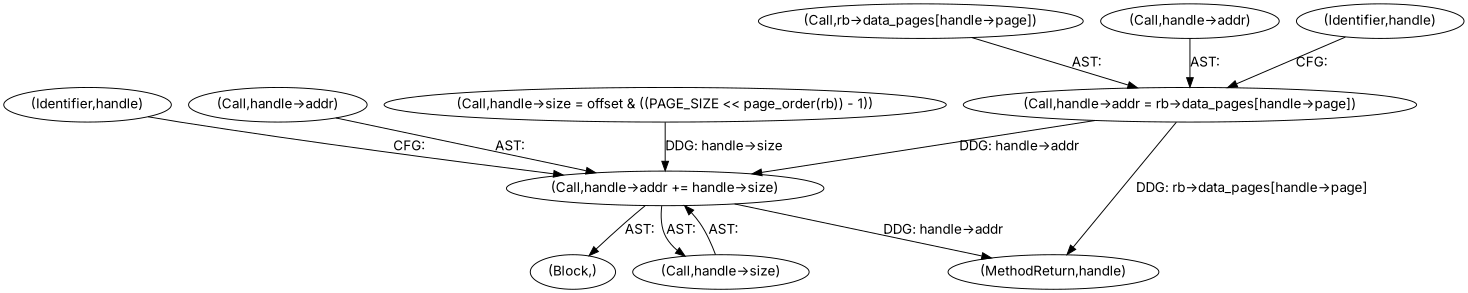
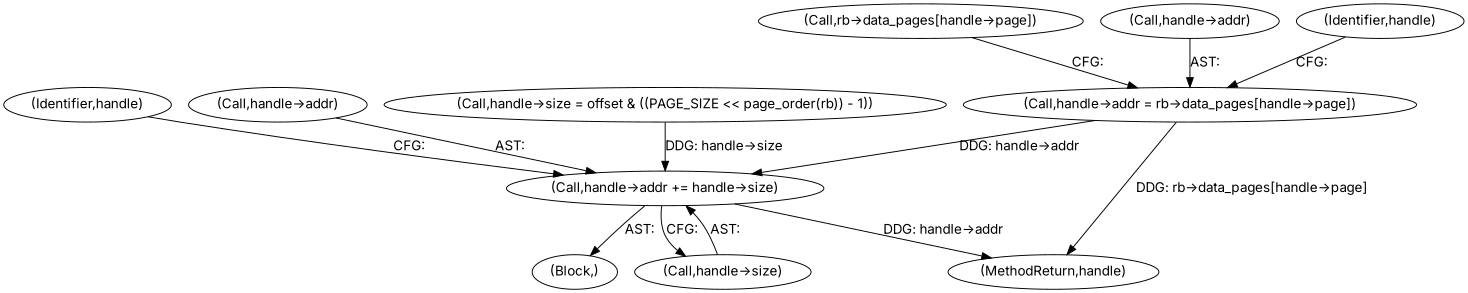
(1089, 63) -> (1090, 63)
(683, 230) -> (684, 230)
